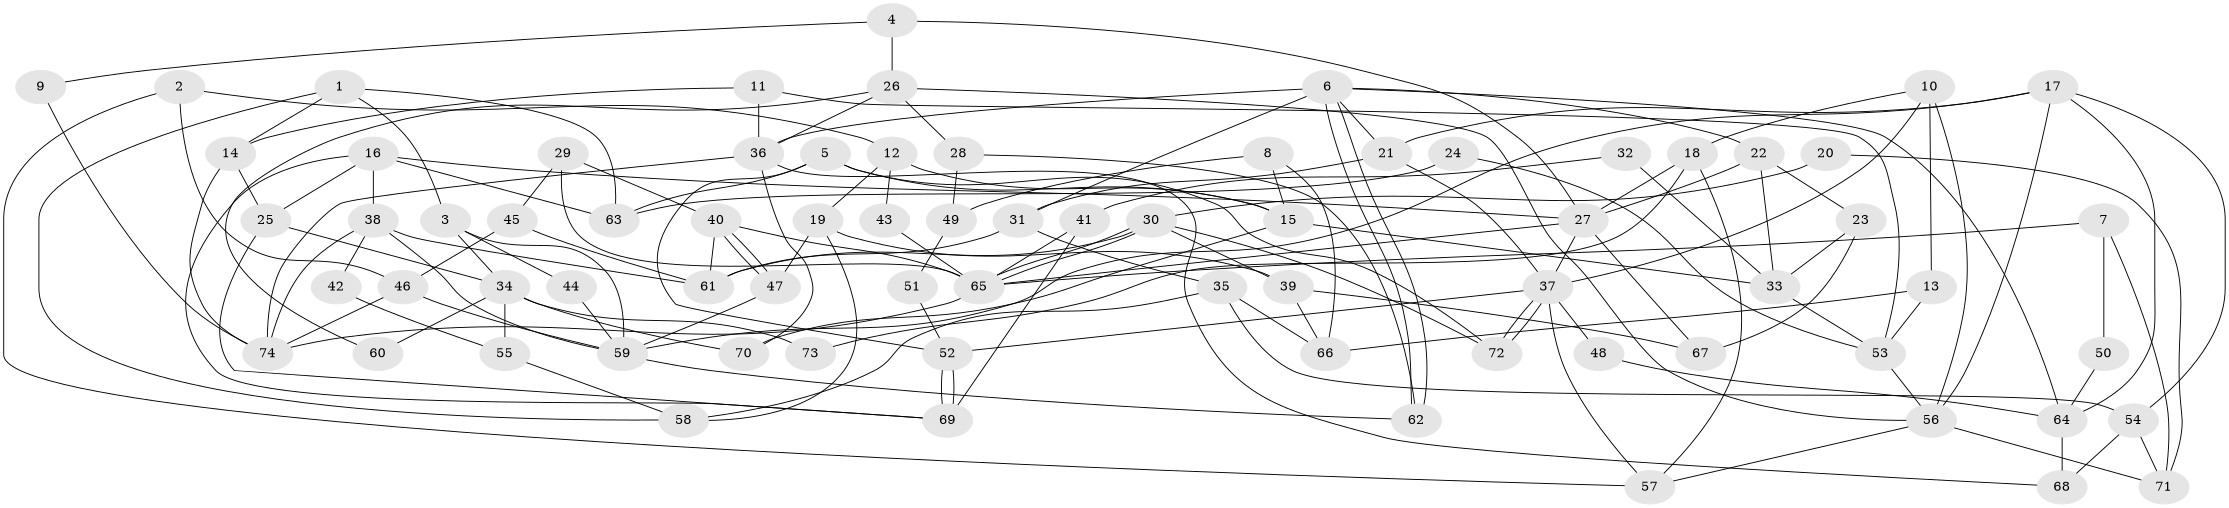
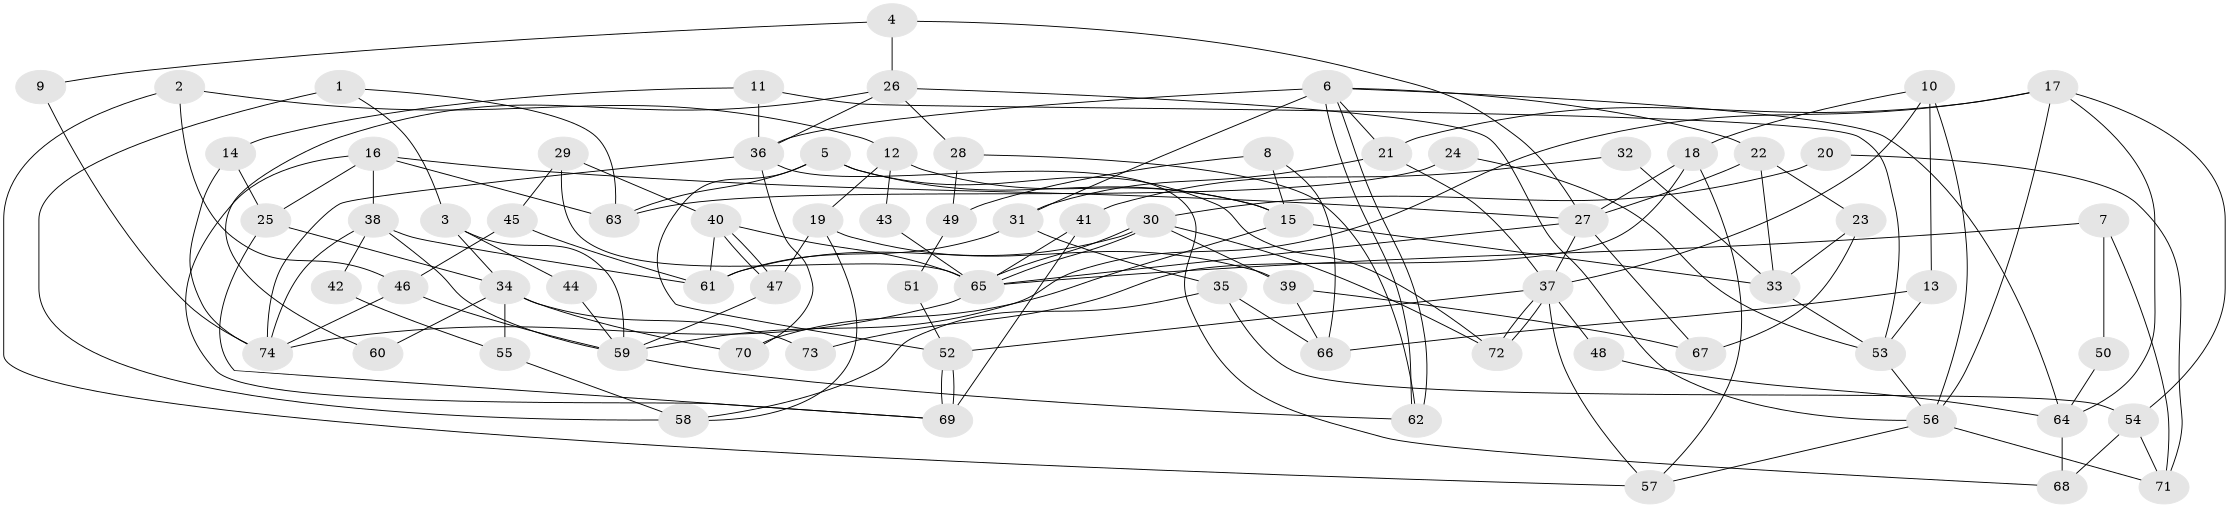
(285, 120) -> none
